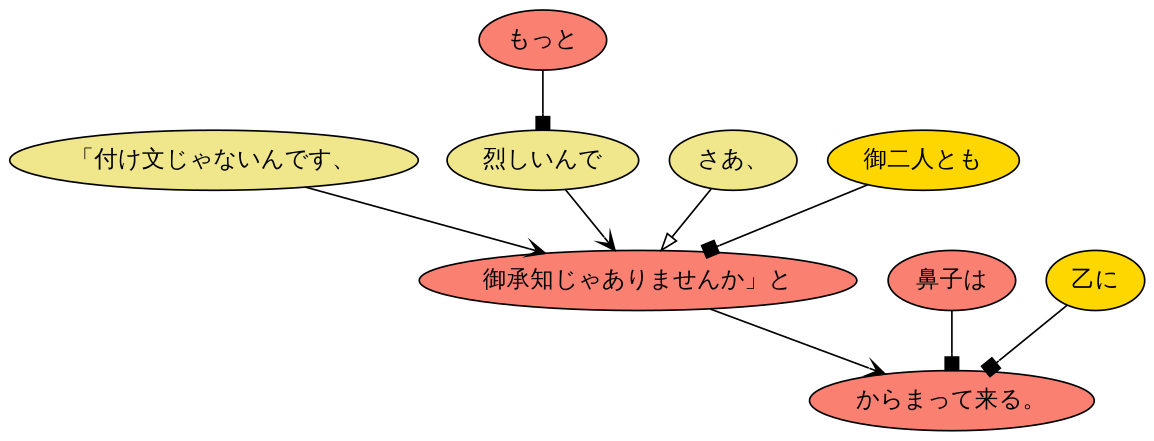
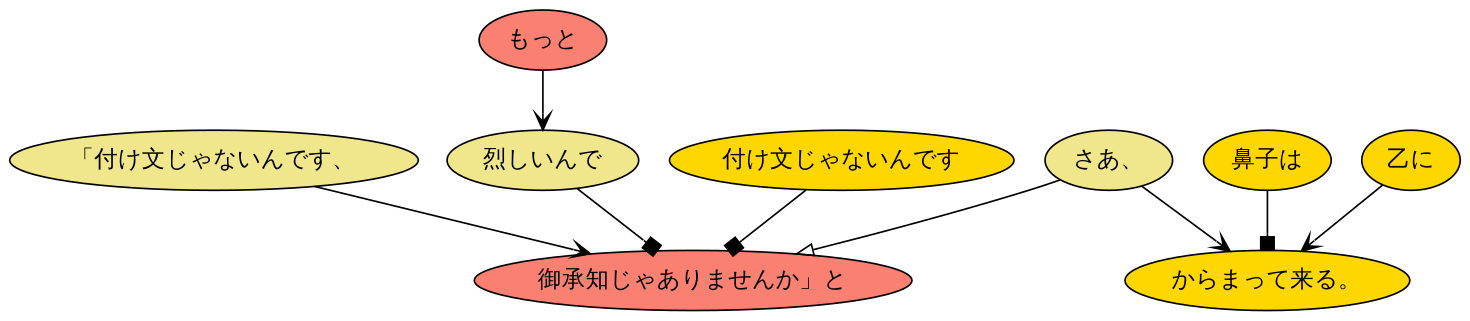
(543, 92) -> (543, 92)
(924, 160) -> (842, 160)
(585, 213) -> (610, 214)
(952, 280) -> (1267, 160)
(1033, 333) -> (1349, 213)
(789, 339) -> (1179, 214)
(952, 401) -> (1267, 280)
